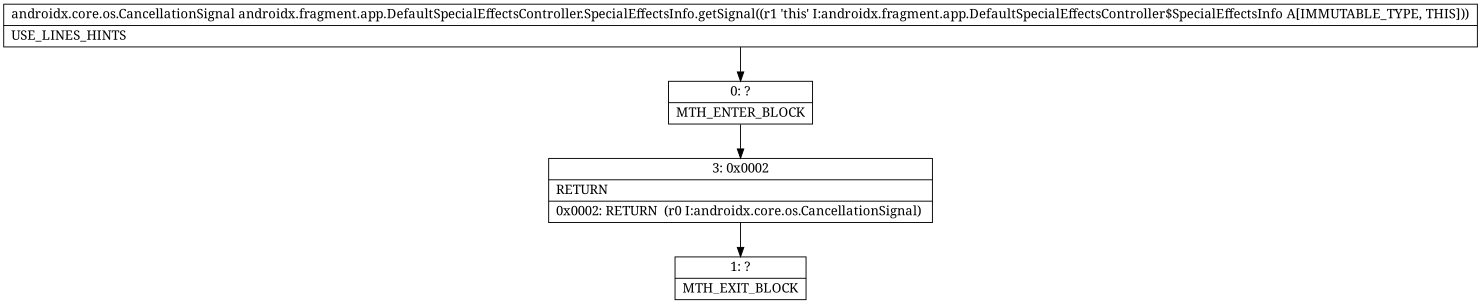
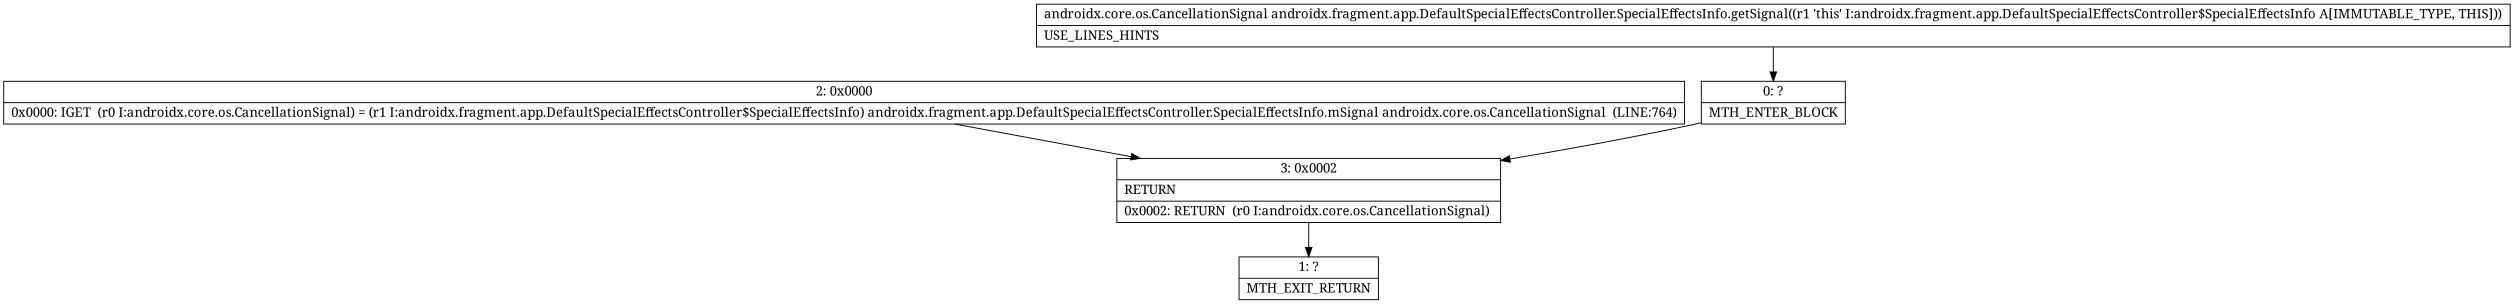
none -> (844, 103)
(741, 289) -> (1309, 289)
